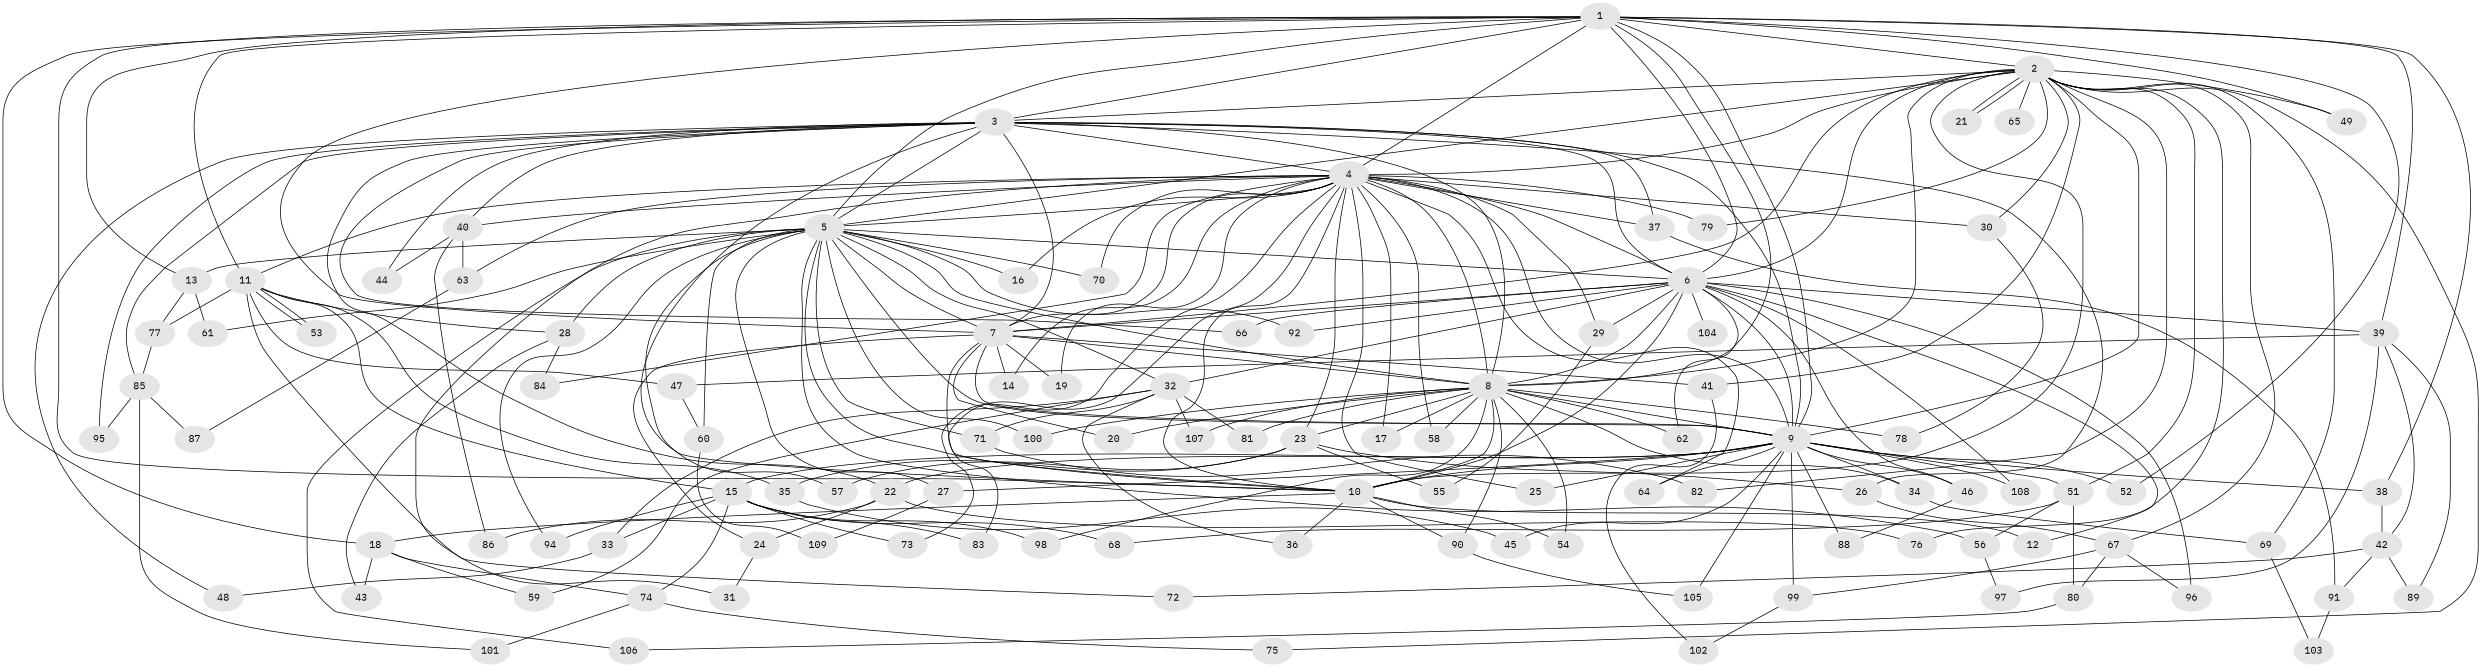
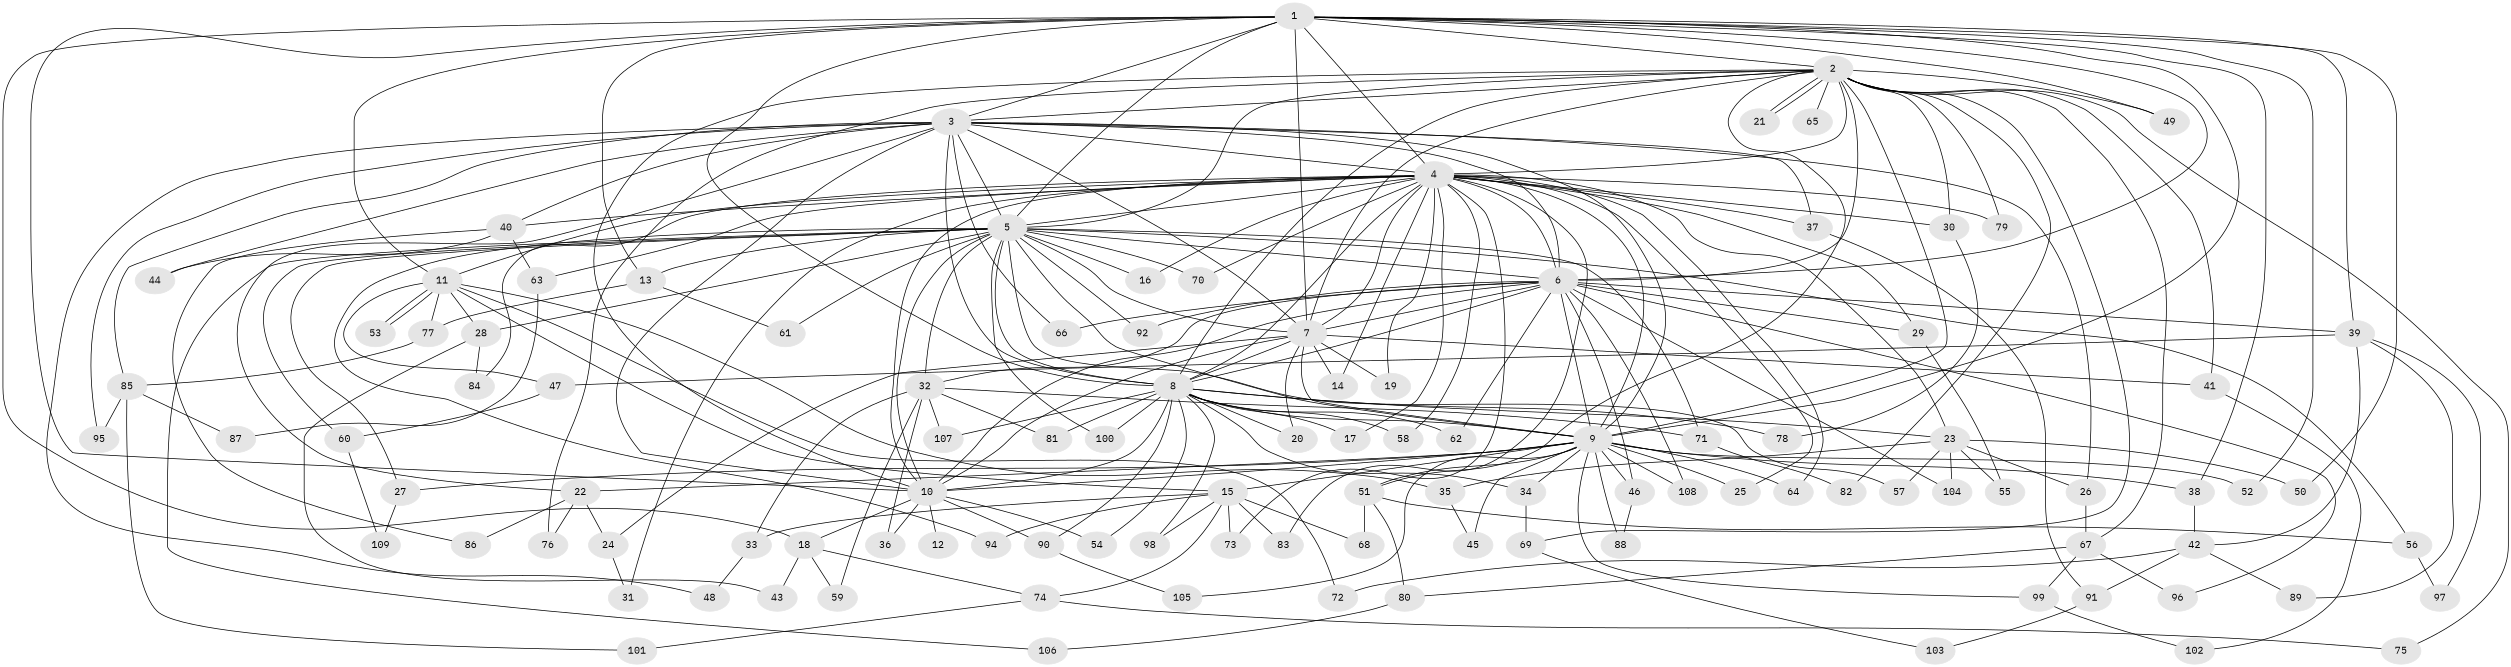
(1989, 380) -> none
none -> (1951, 472)
none -> (2300, 492)
